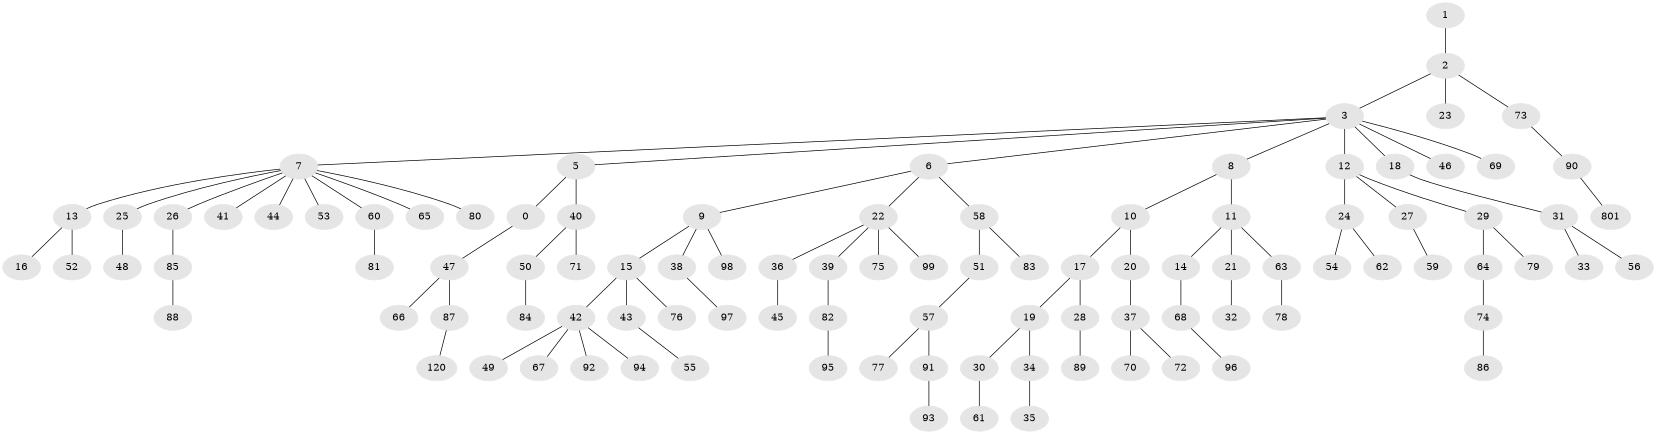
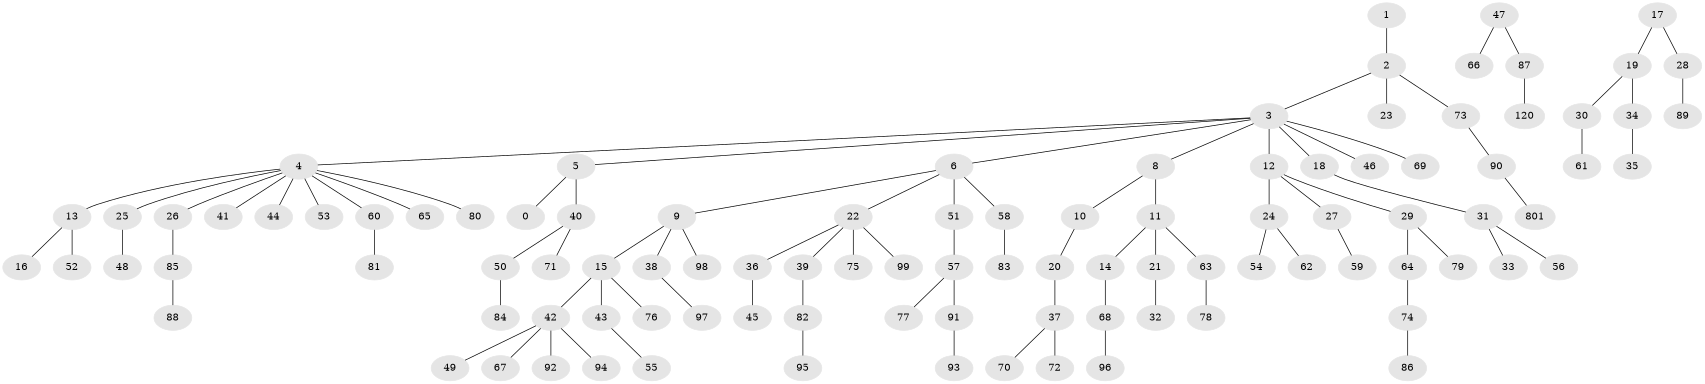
(299, 167) -> (299, 167)
(487, 242) -> none
(979, 242) -> (954, 192)
(1105, 242) -> none
